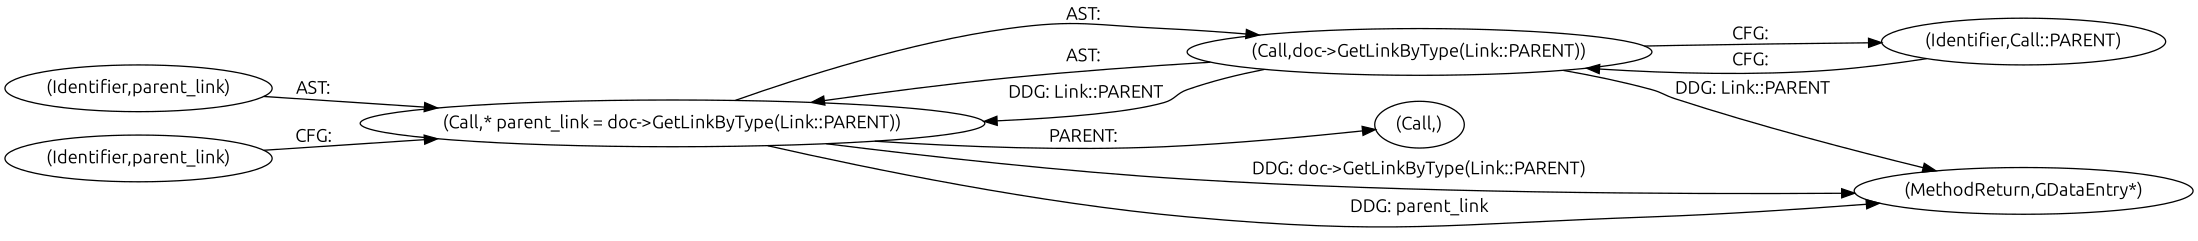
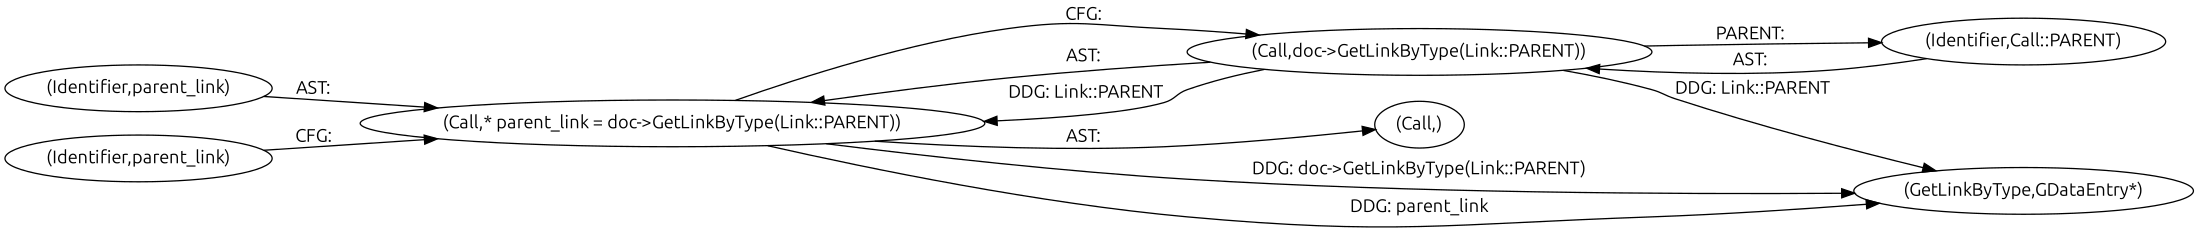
(1086, 15) -> (1086, 15)
(1753, 34) -> (1753, 34)
(1753, 60) -> (1753, 60)
(1086, 137) -> (1086, 137)
(2024, 191) -> (2024, 191)
